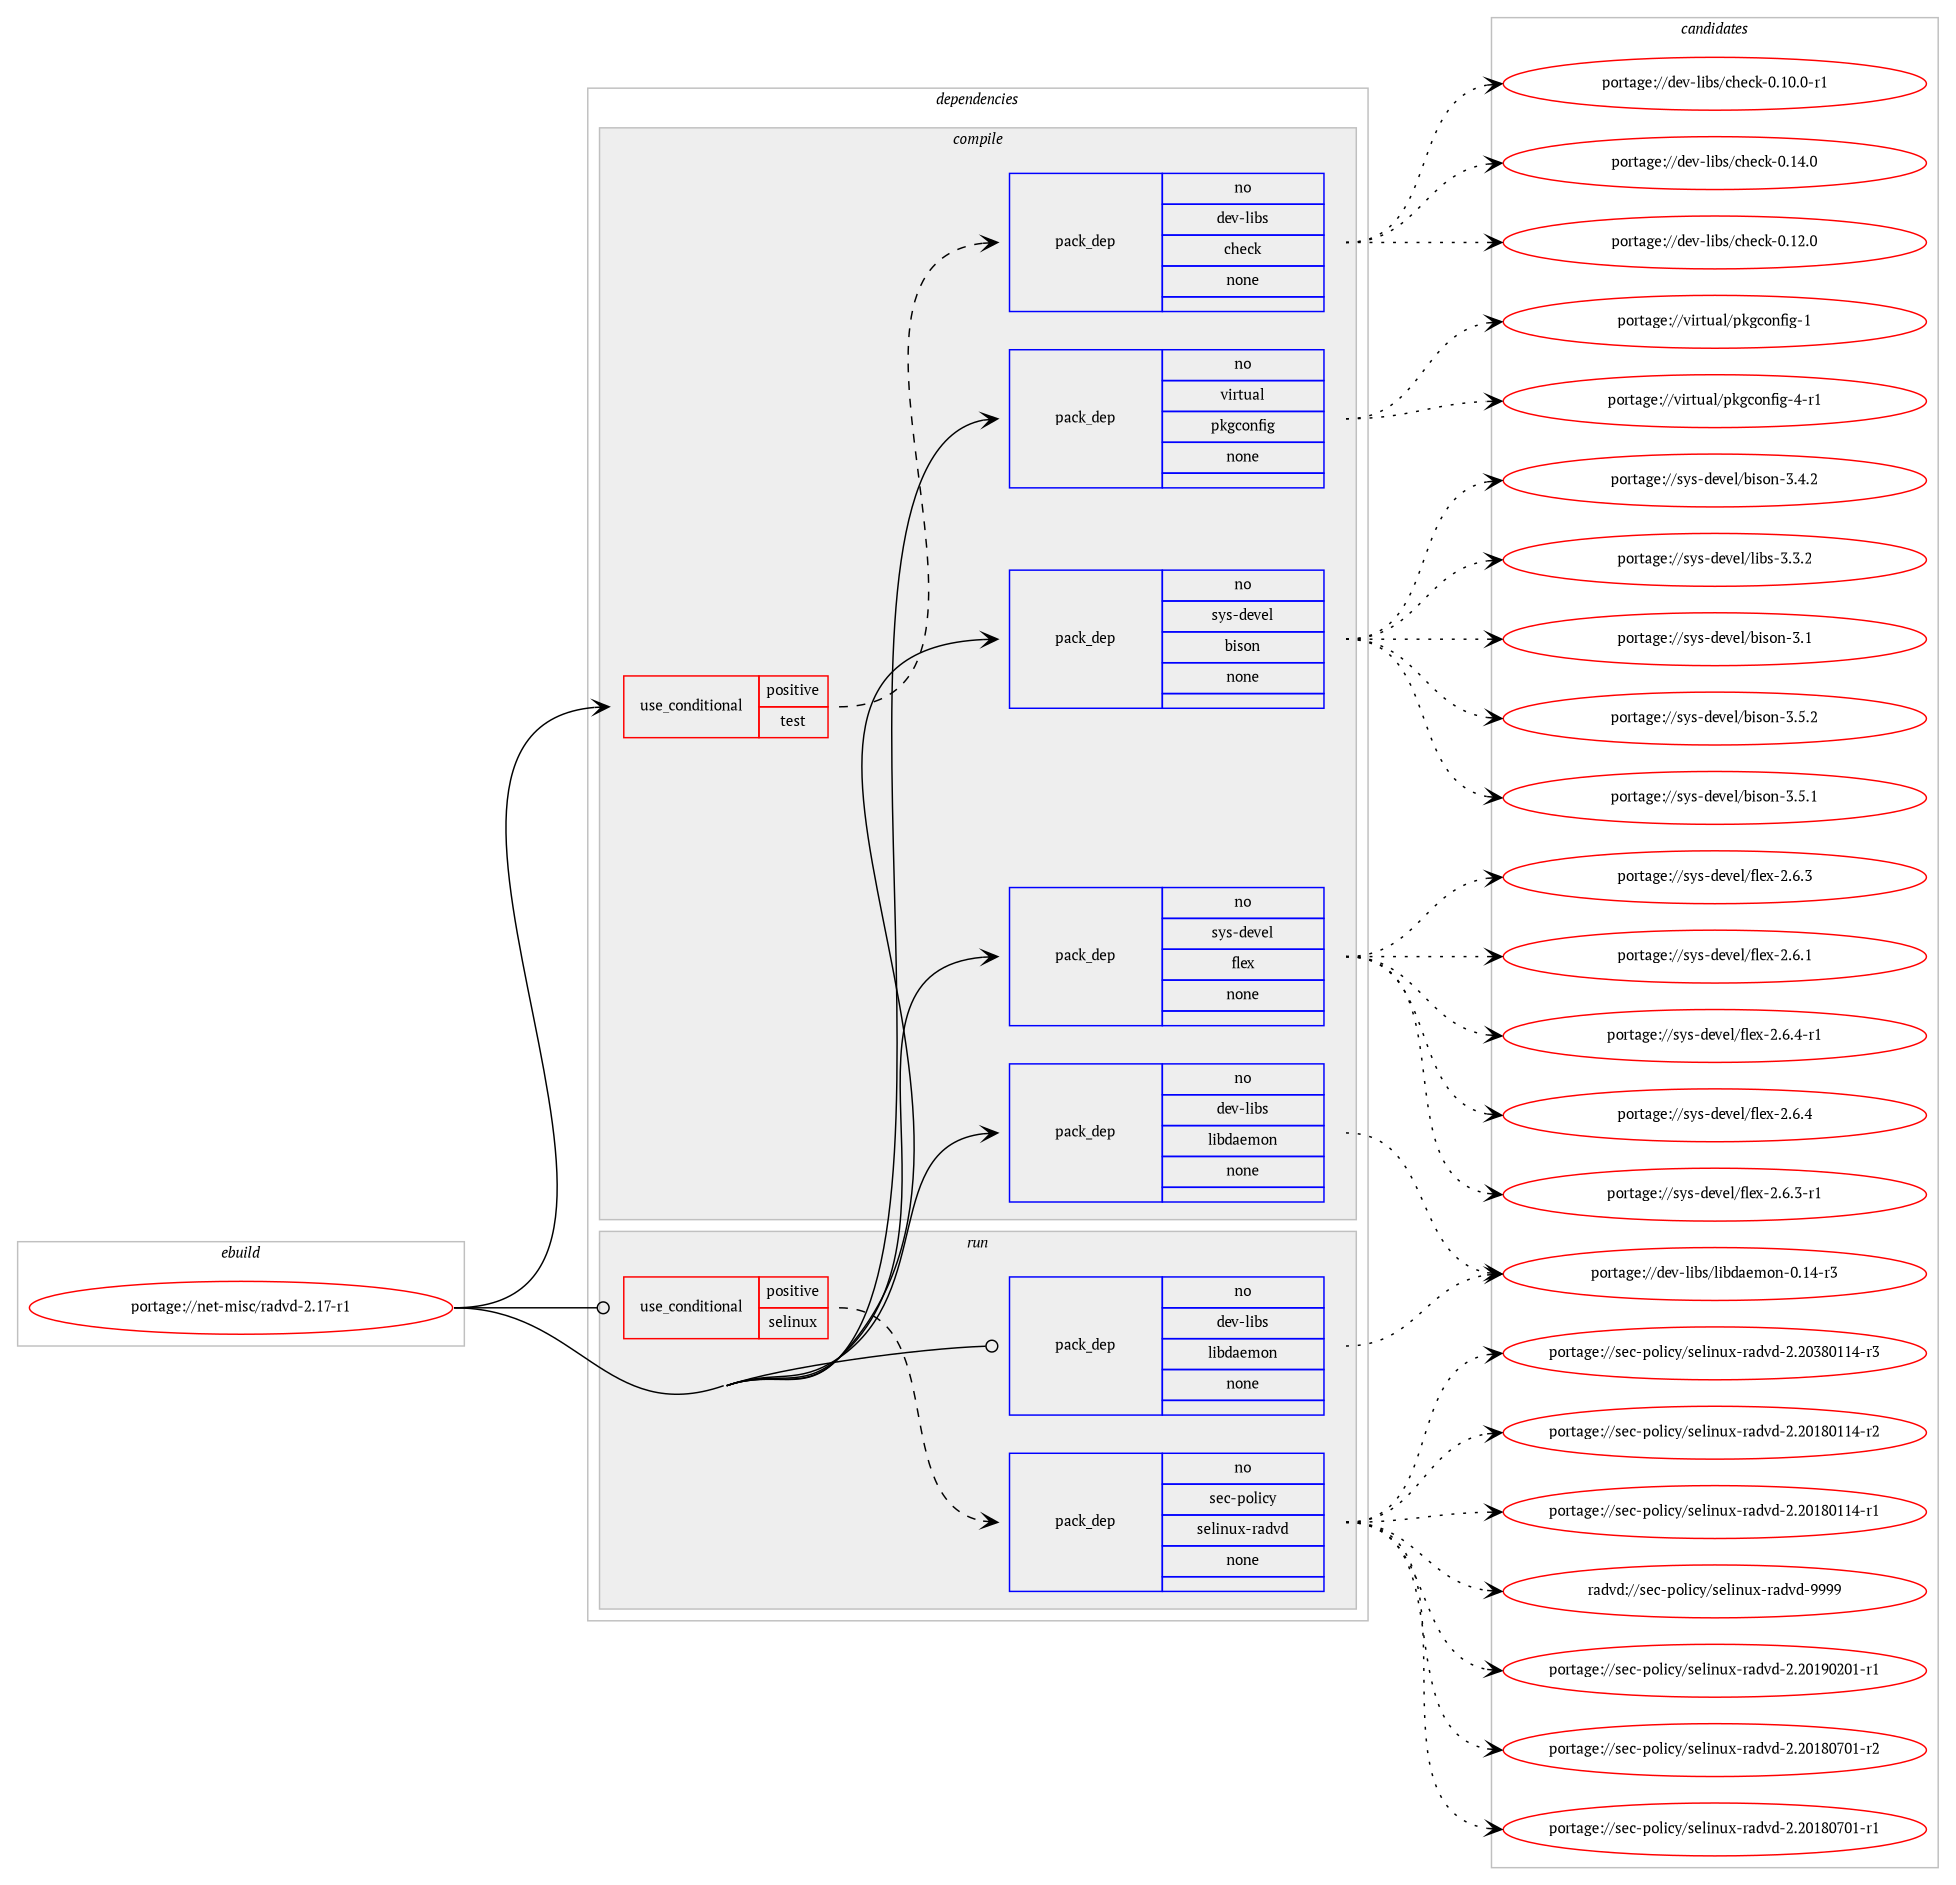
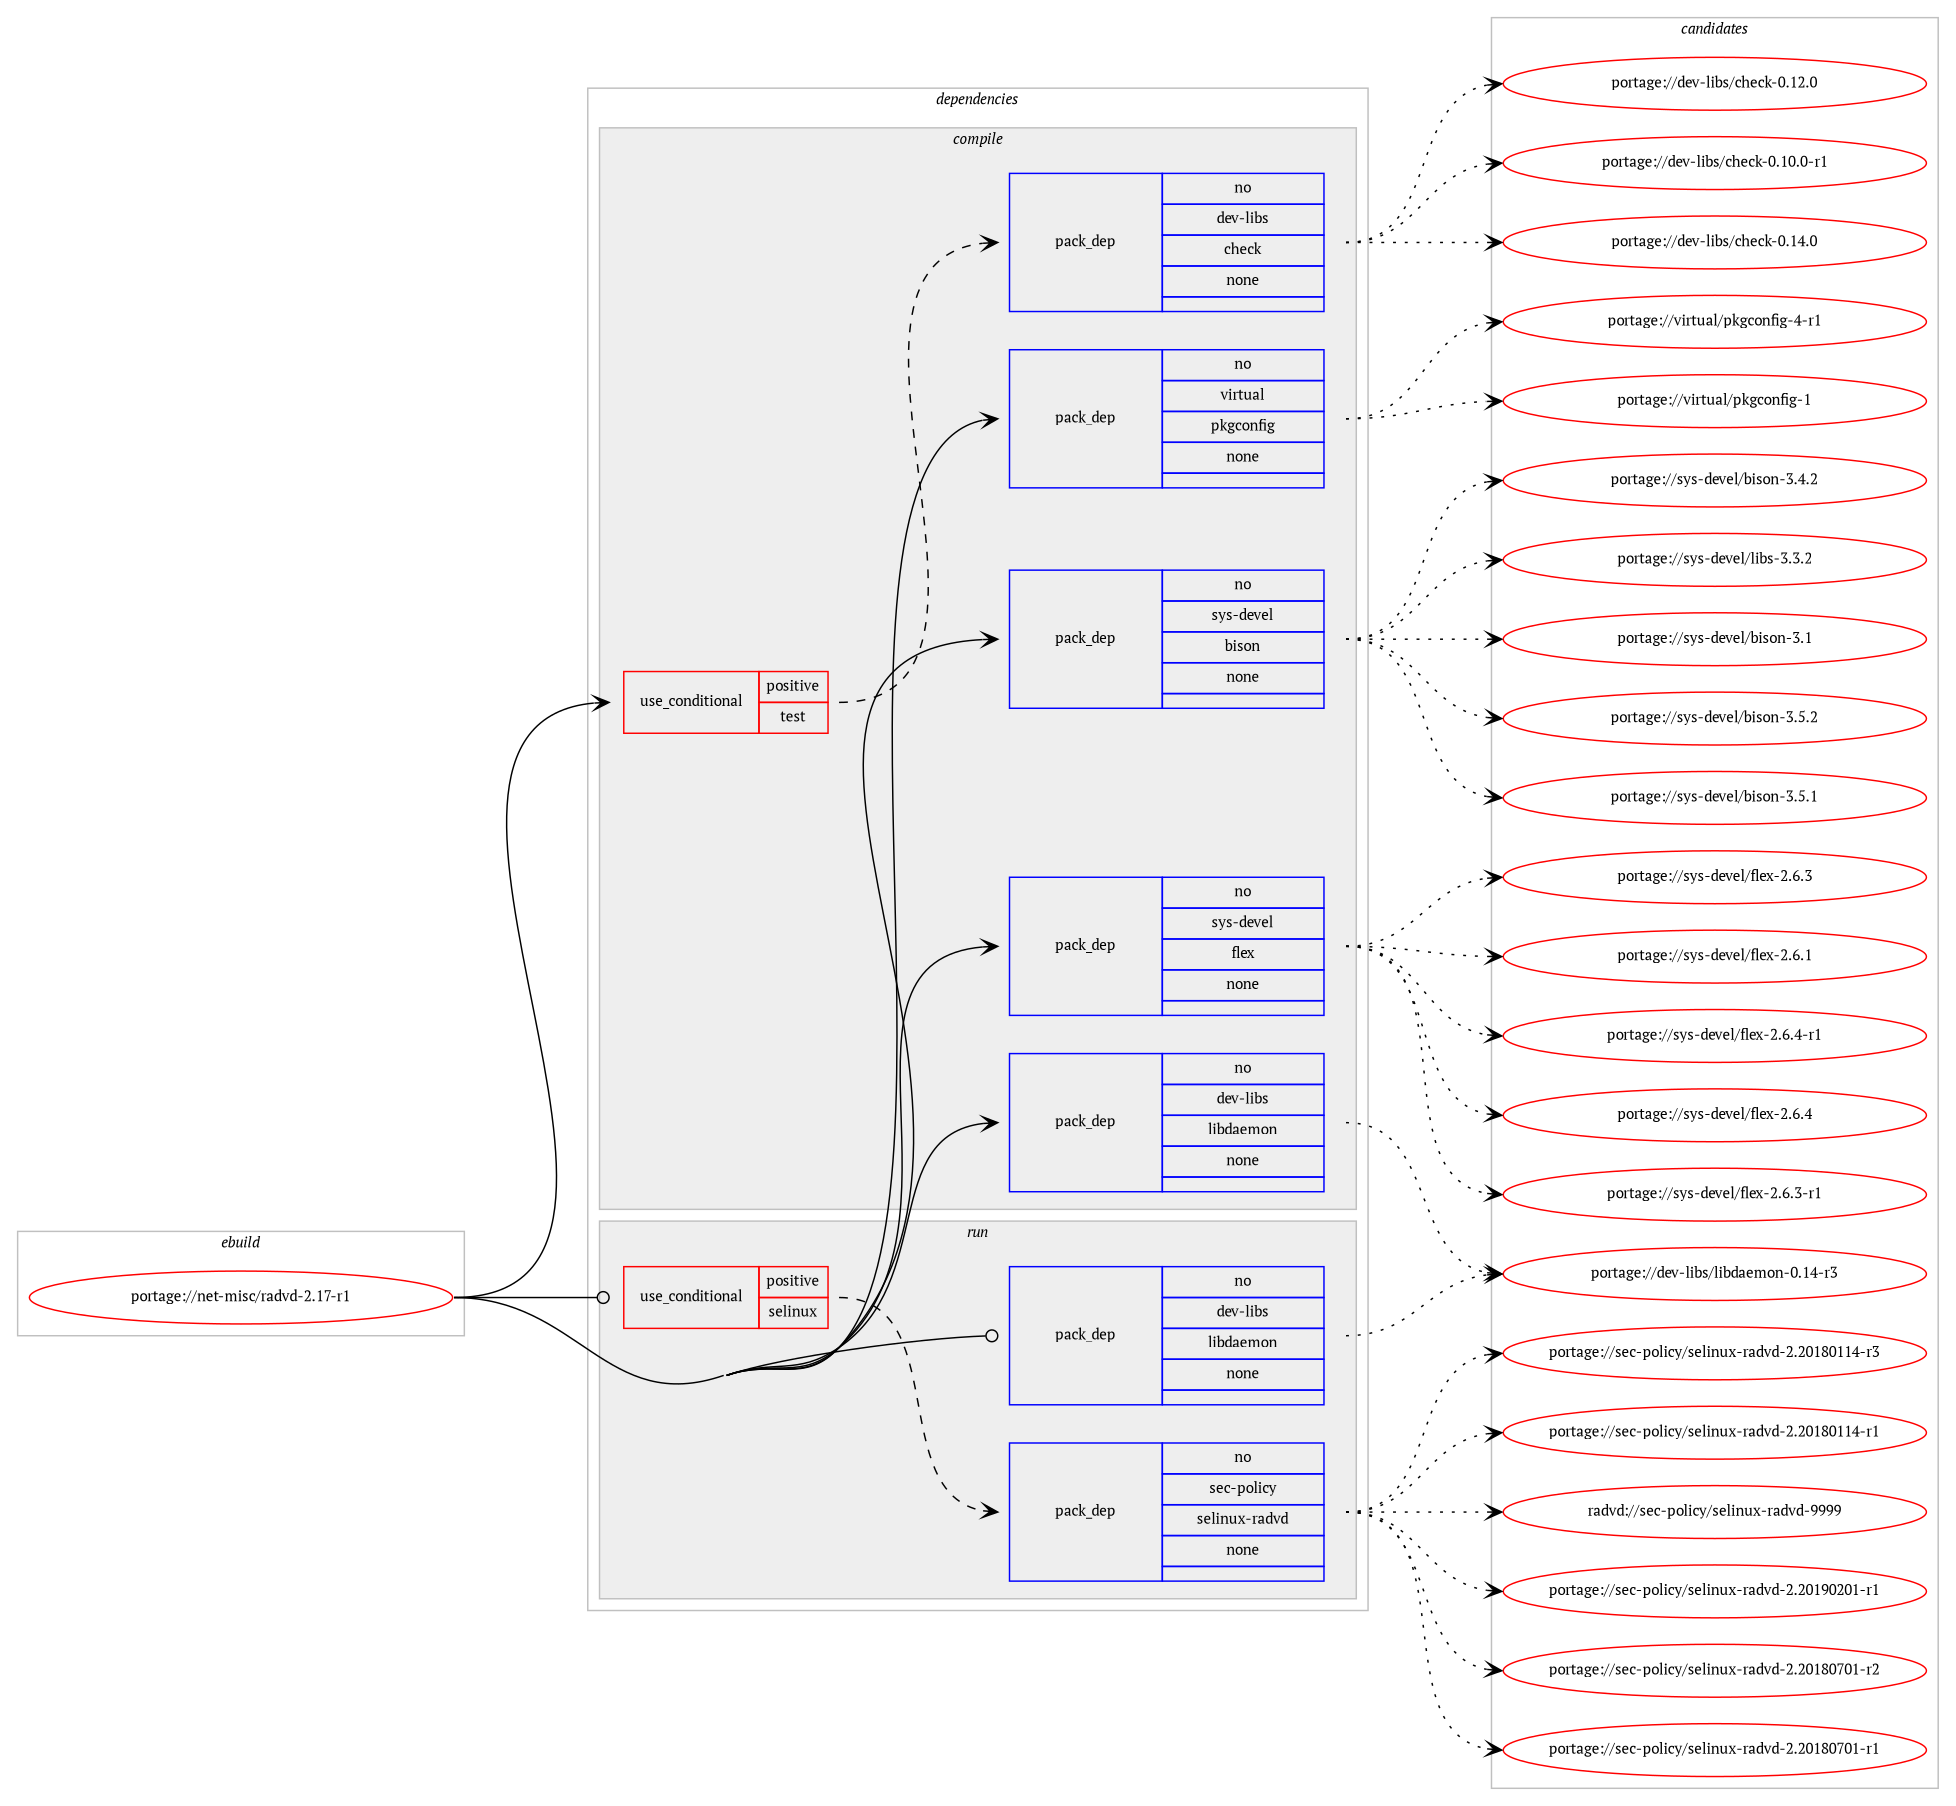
(1715, 1353) -> (1715, 1353)
(1715, 1433) -> none
